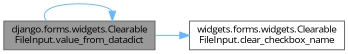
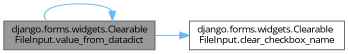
(267, 35) -> (267, 35)
